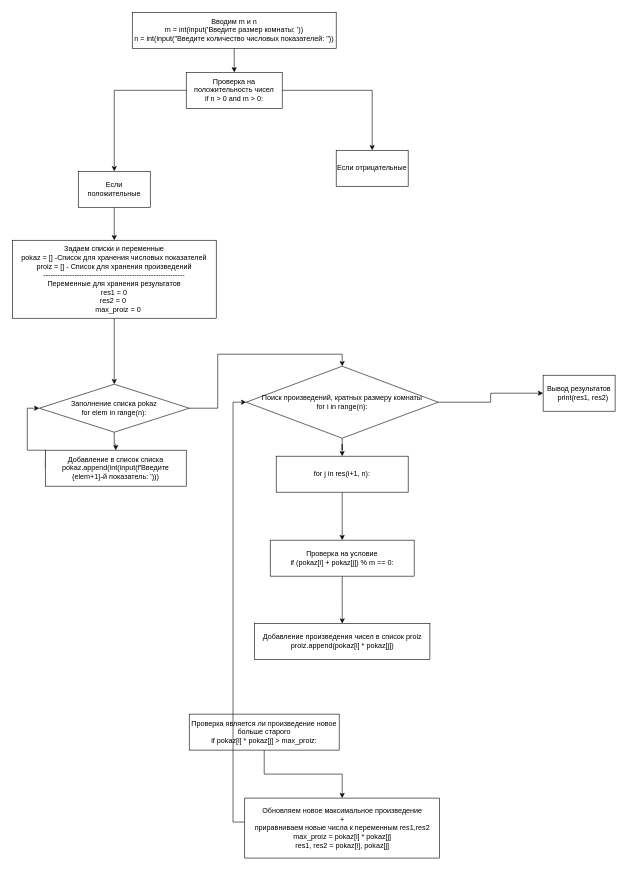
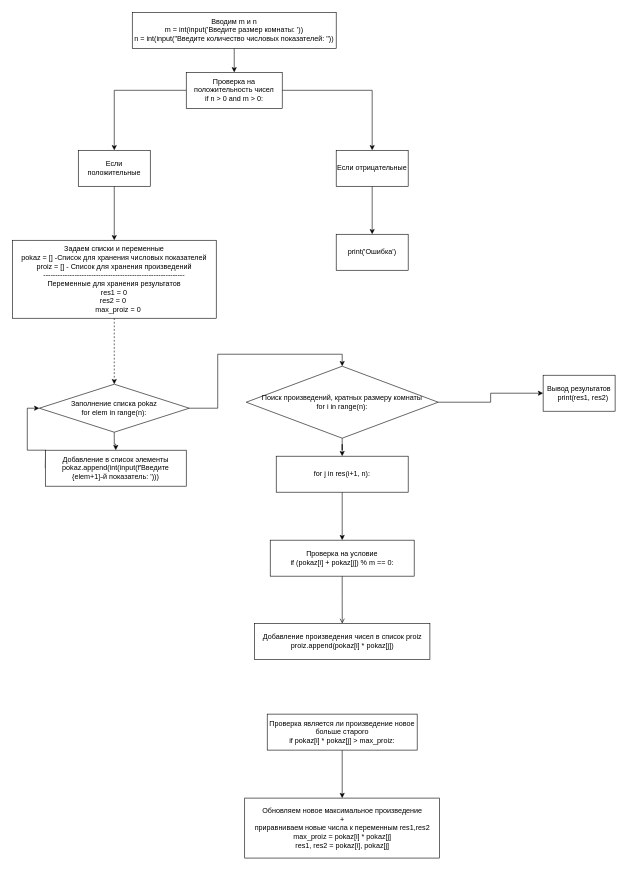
(114, 189) -> (114, 168)
none -> (372, 228)
none -> (372, 252)
(114, 349) -> (114, 349)
(116, 468) -> (116, 468)
(342, 618) -> (342, 619)
(264, 732) -> (342, 732)
(233, 744) -> none
